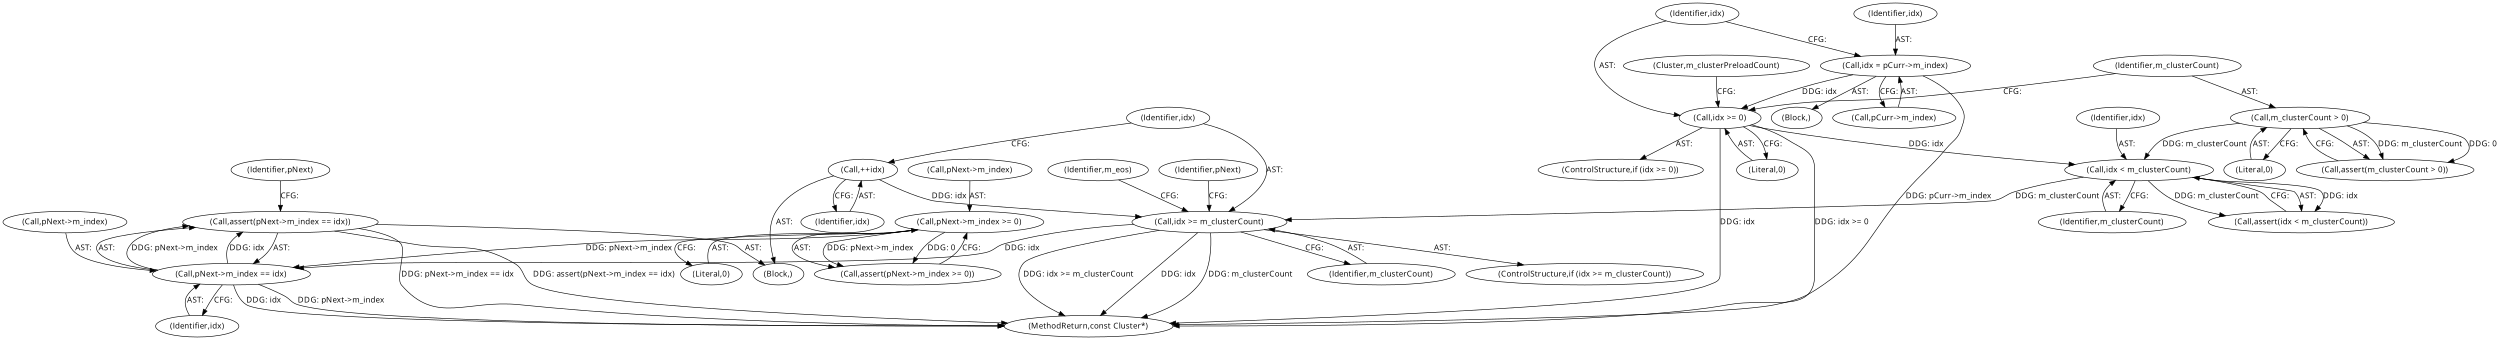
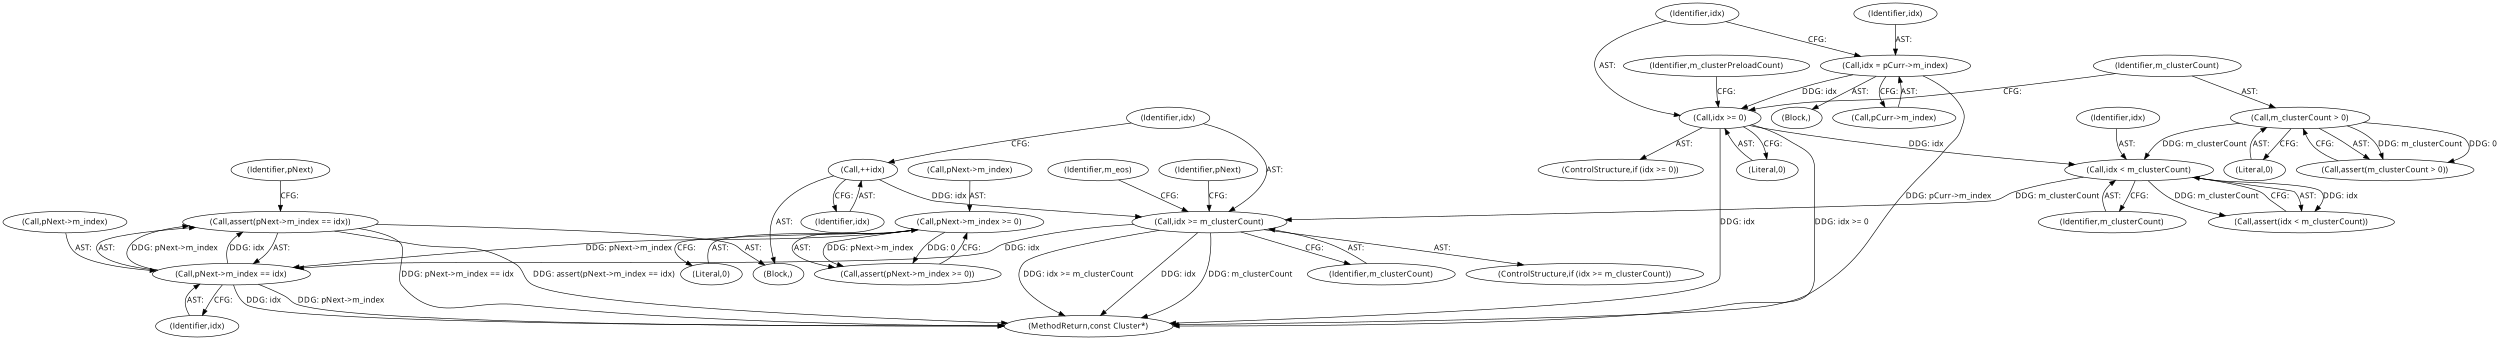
(1717, 66) -> (1717, 66)
